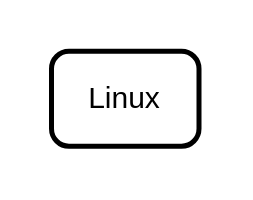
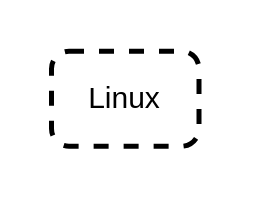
(125, 99) -> (125, 99)
